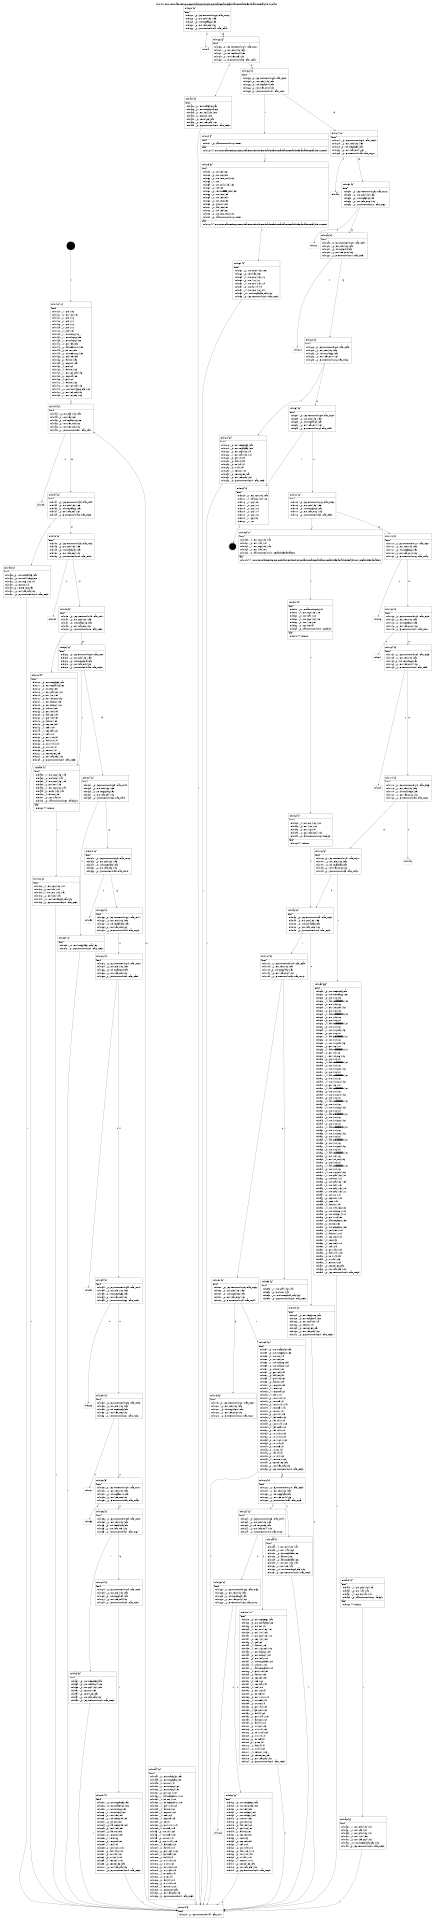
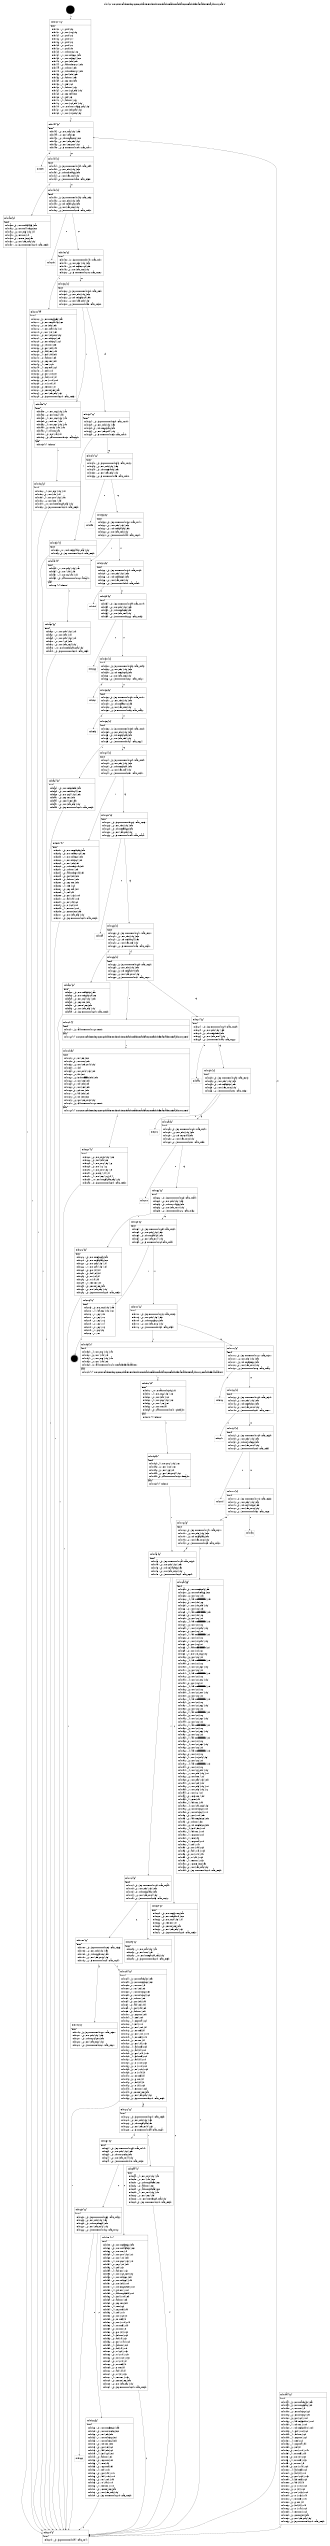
none -> (103, 550)
none -> (123, 794)
